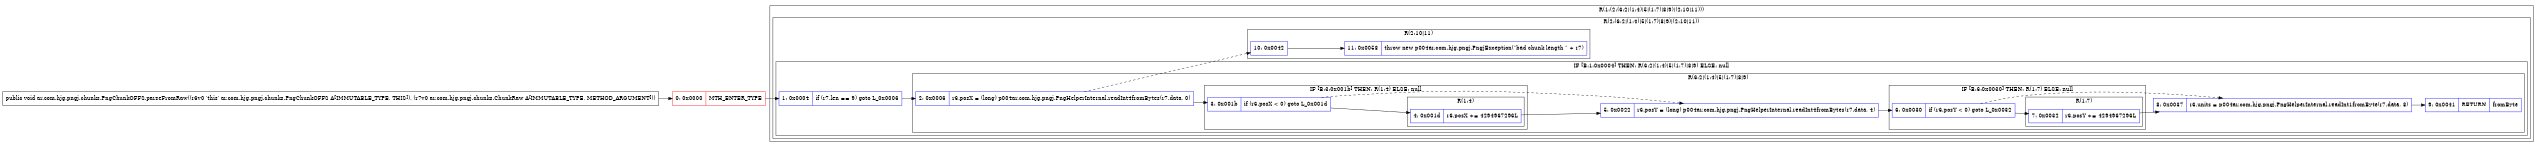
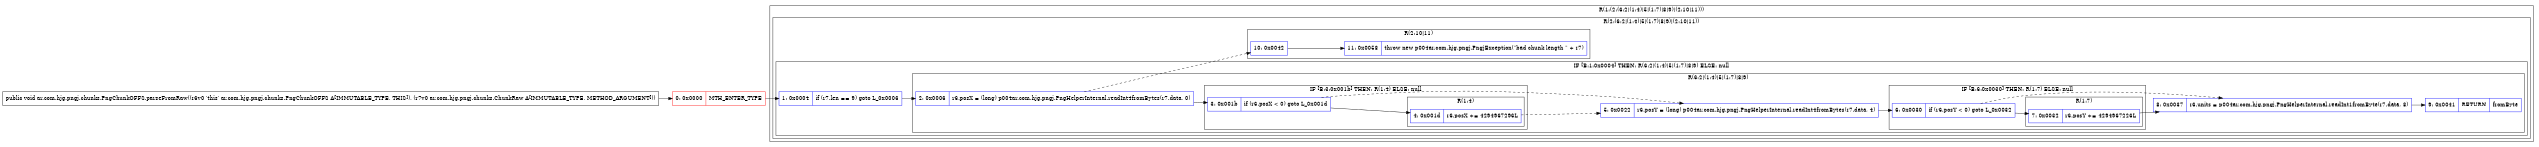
(1559, 114) -> (1559, 114)
(2101, 116) -> (2101, 116)
